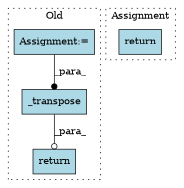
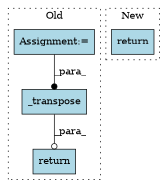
(141, 16) -> (133, 16)
